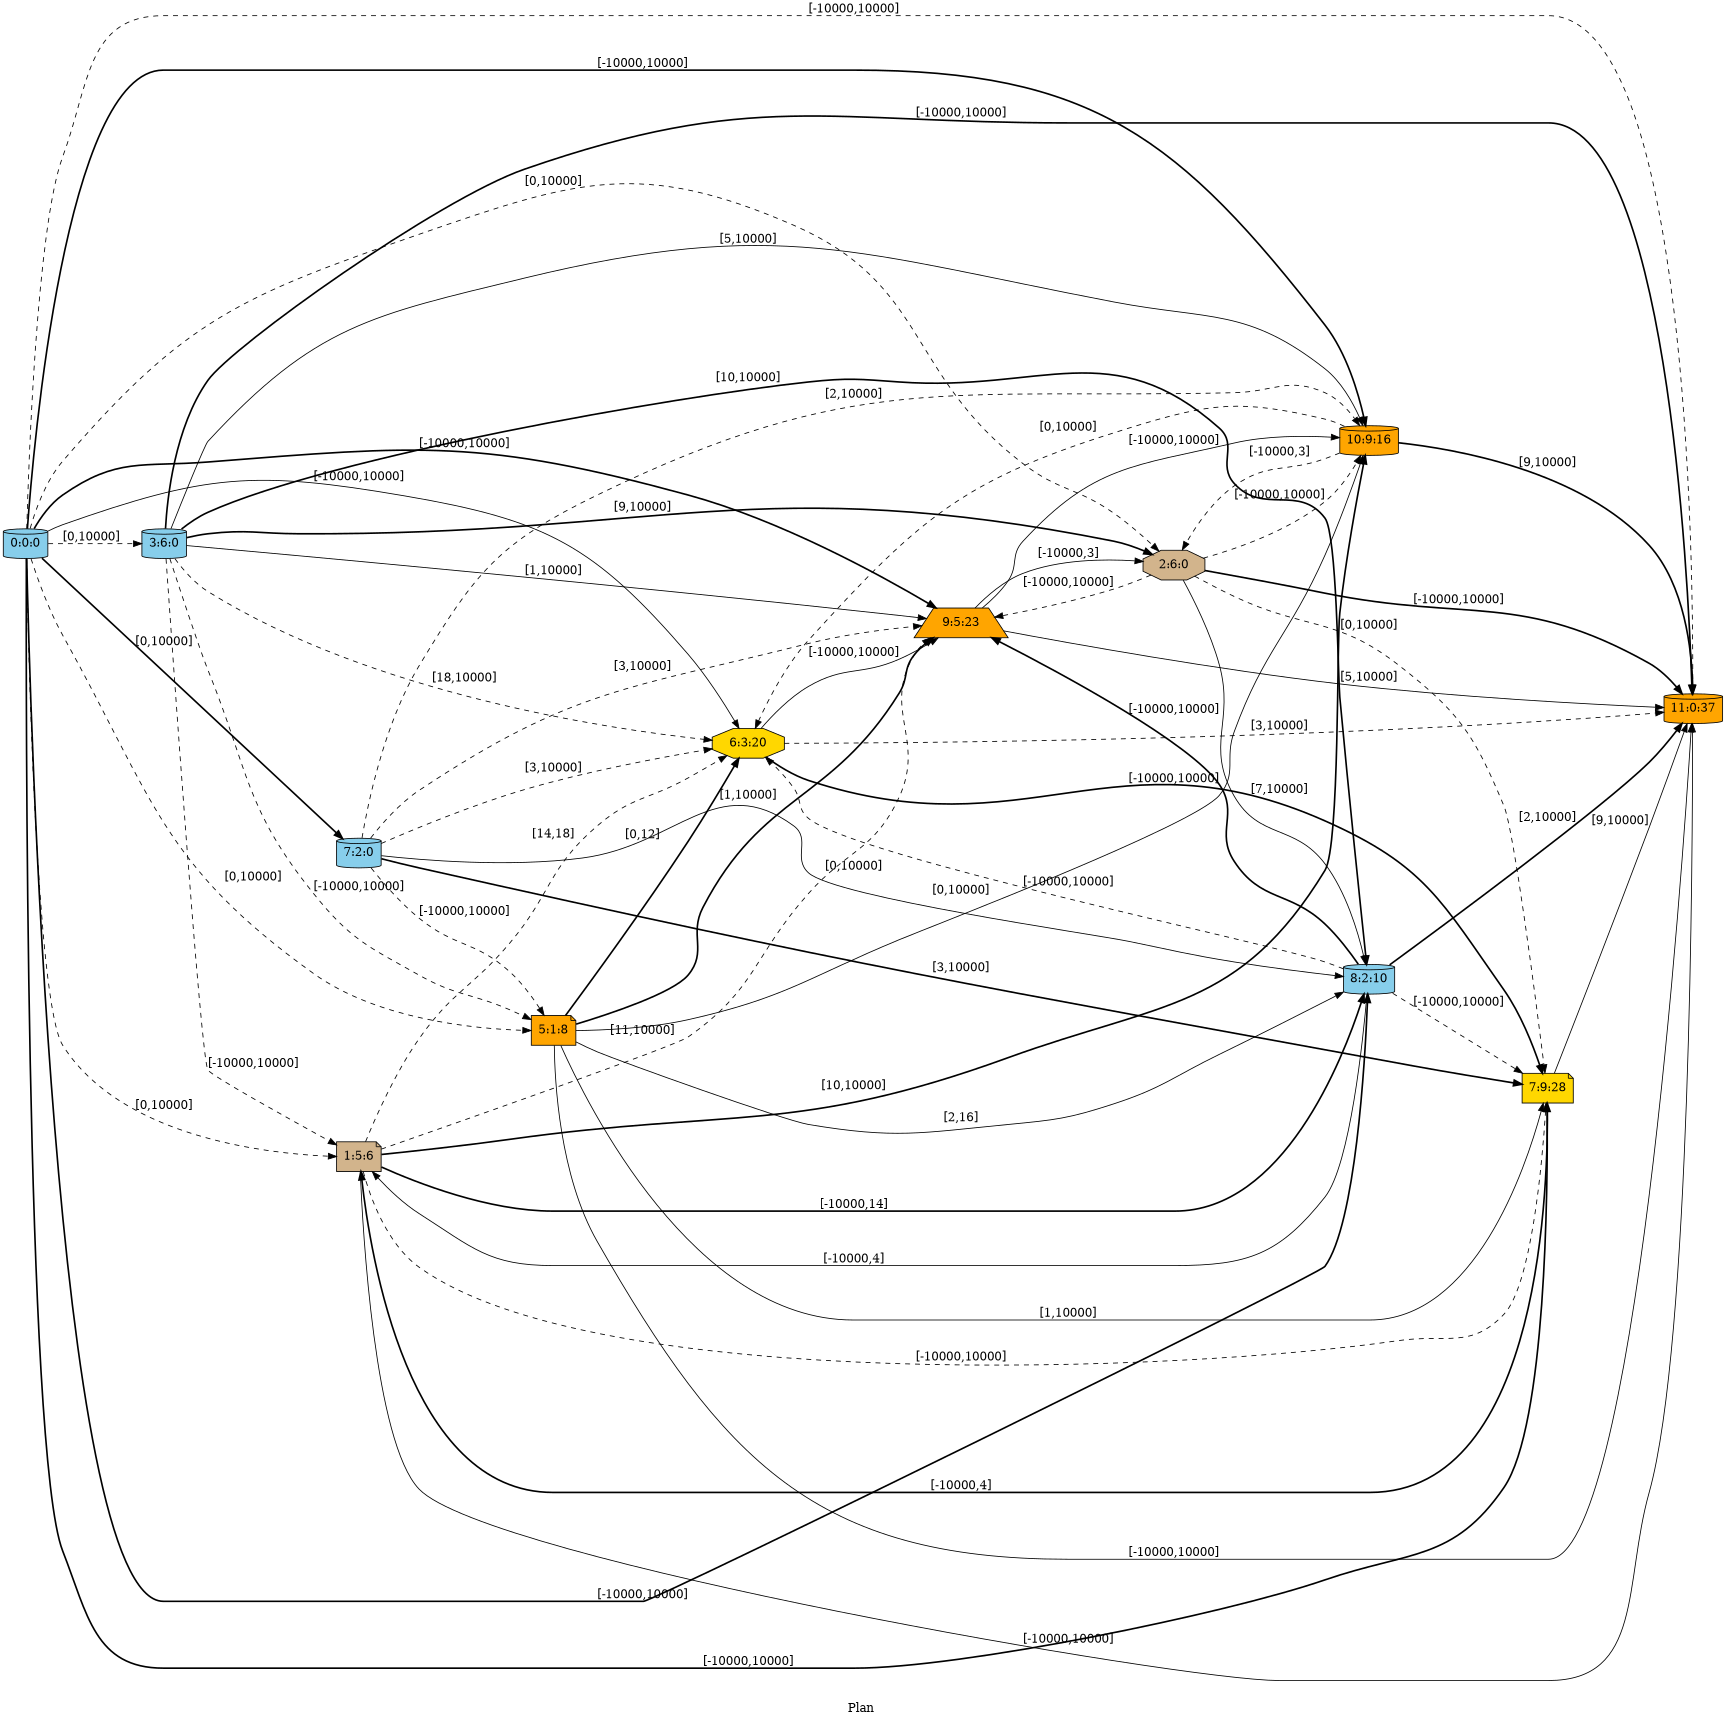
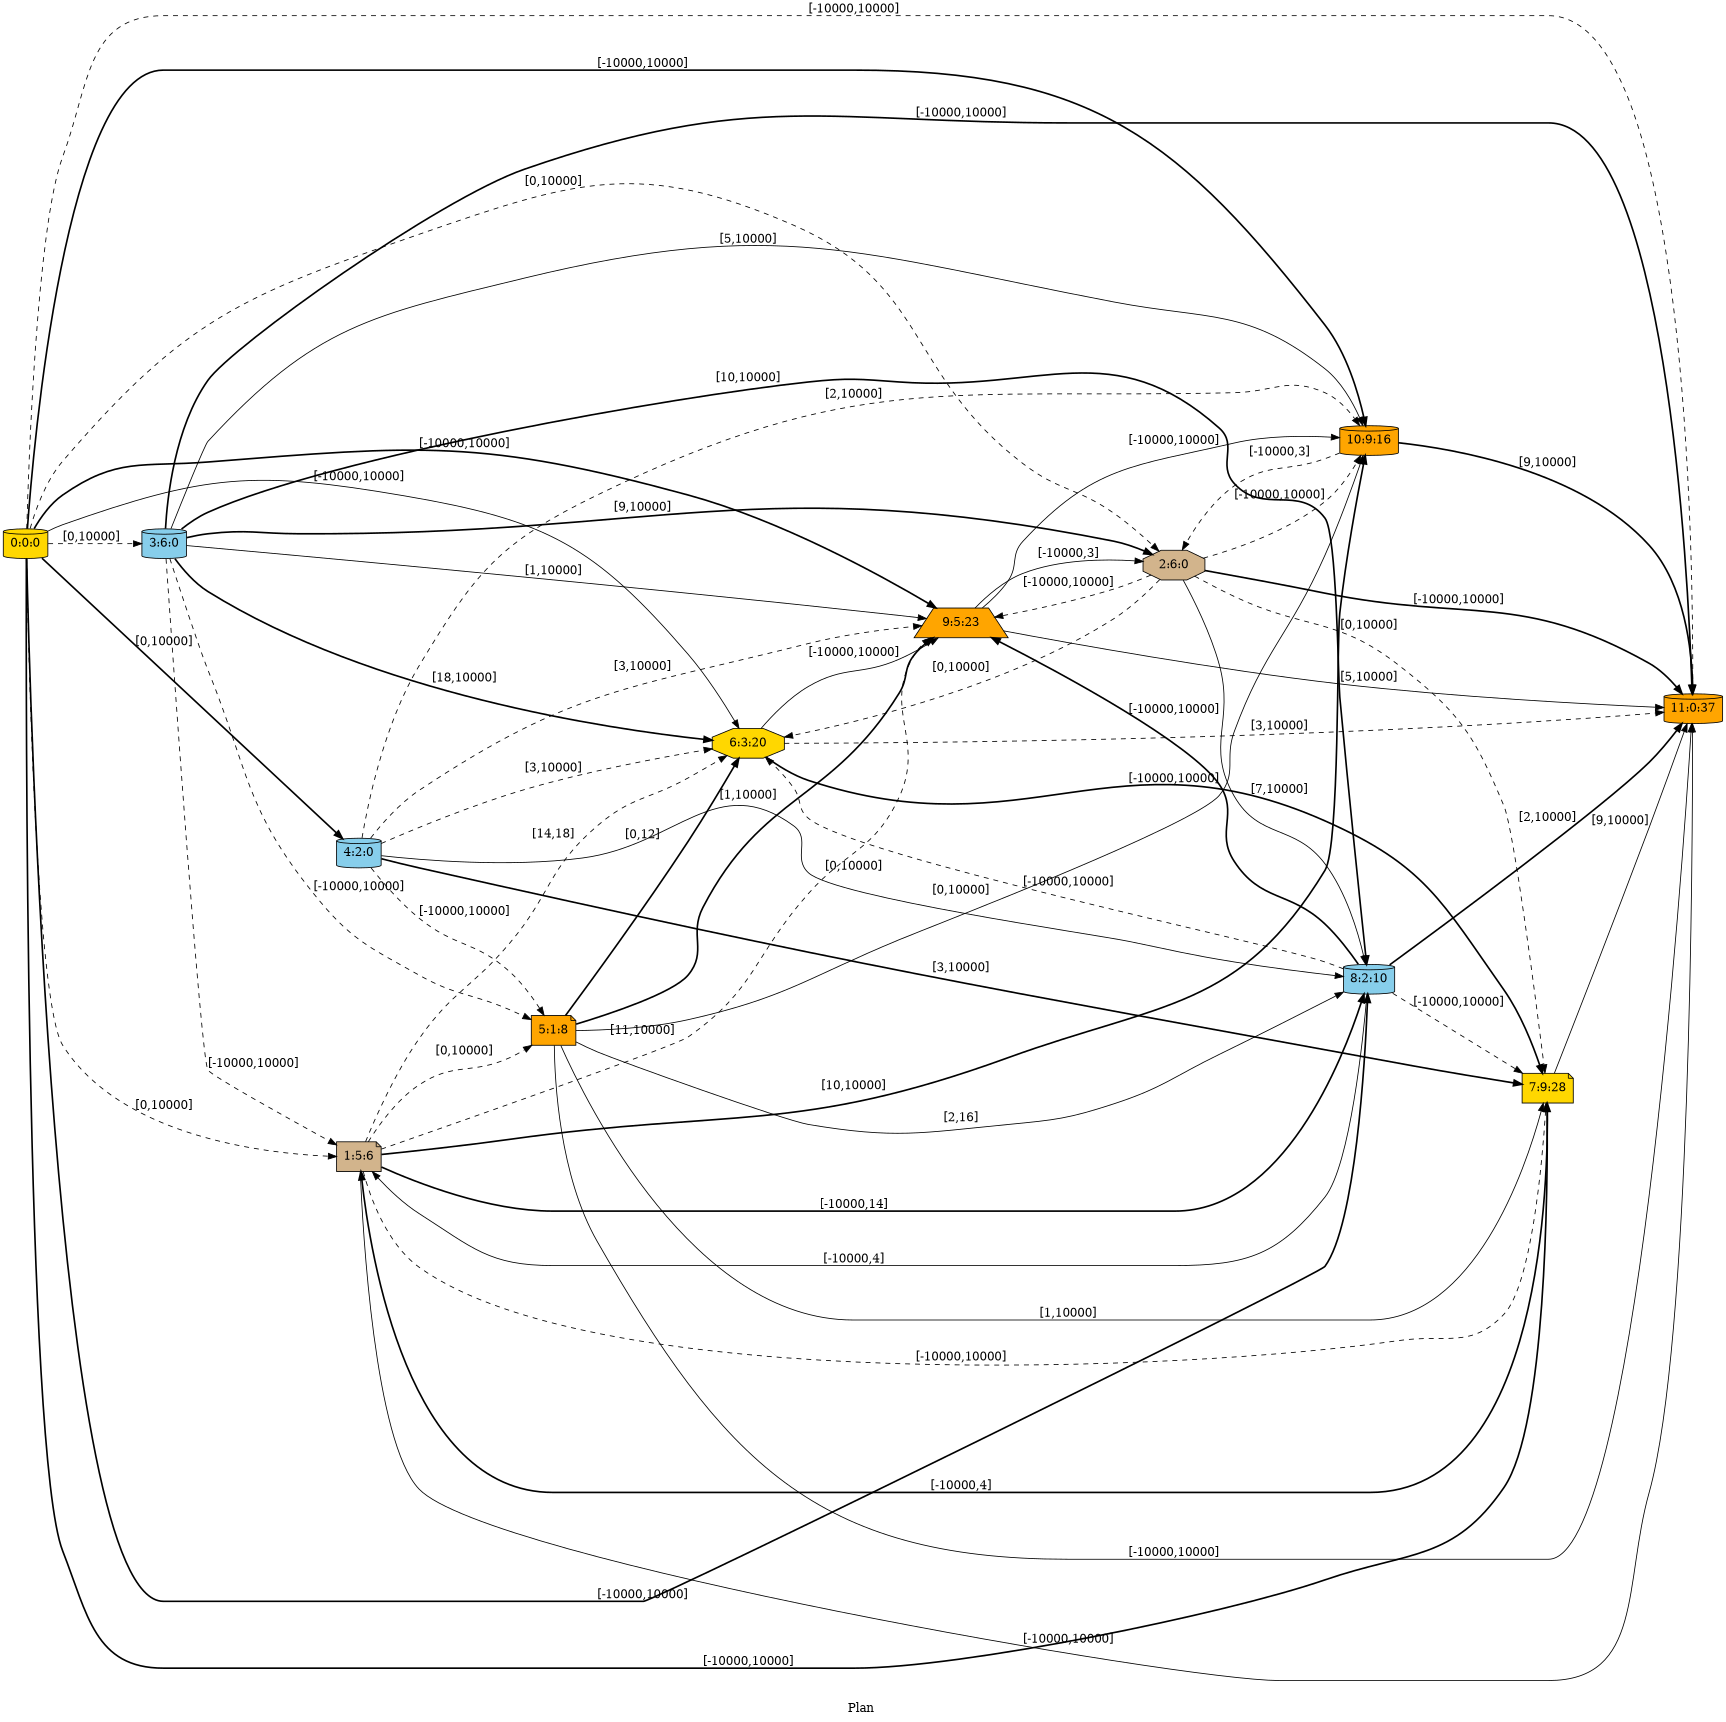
(1005, 475) -> (987, 680)
(26, 544) -> (26, 544)
(426, 684) -> (426, 684)
(359, 853) -> (359, 853)
(205, 877) -> (435, 1076)
